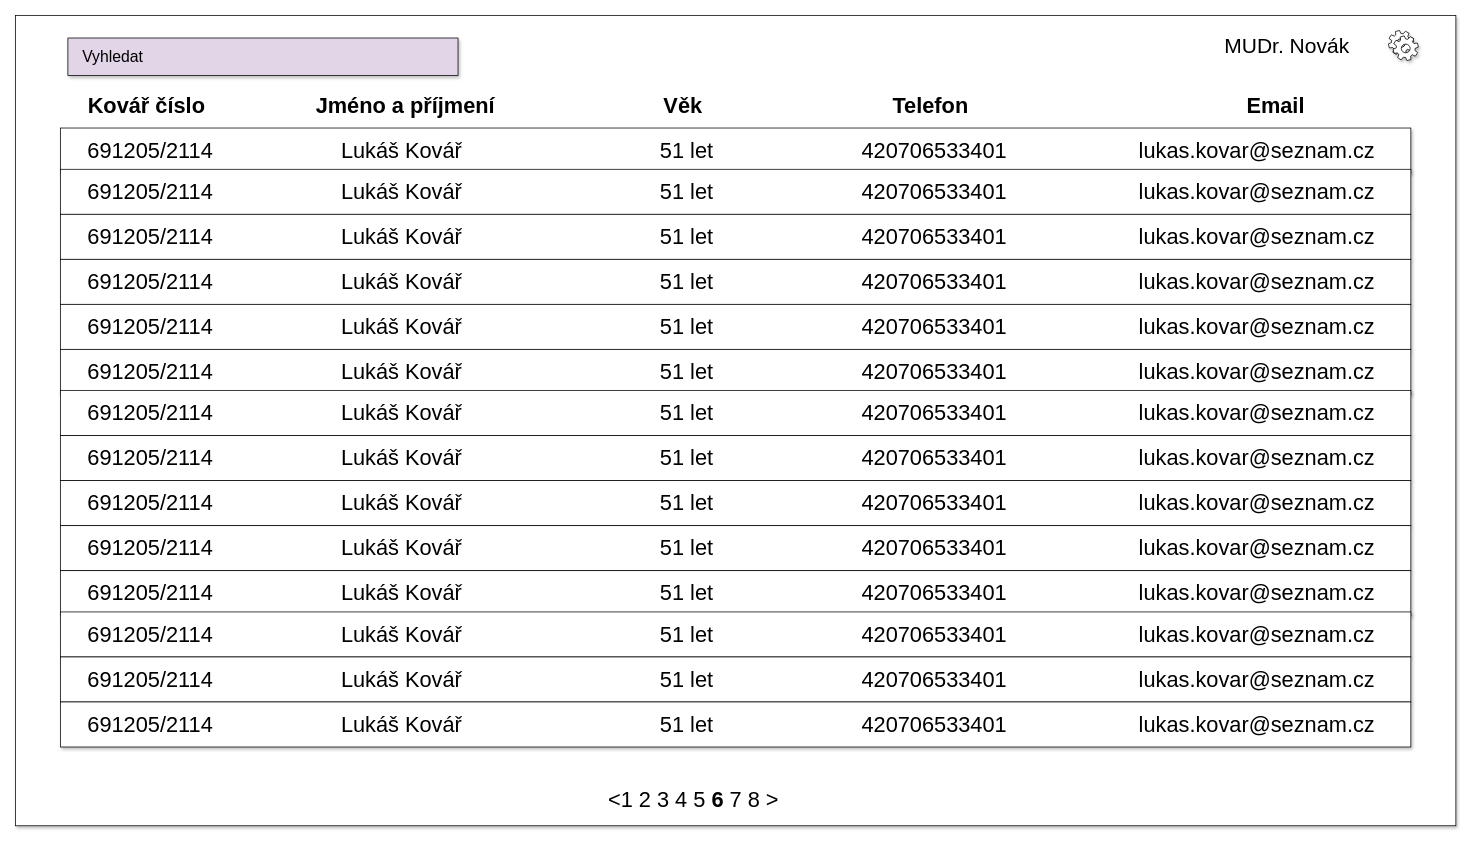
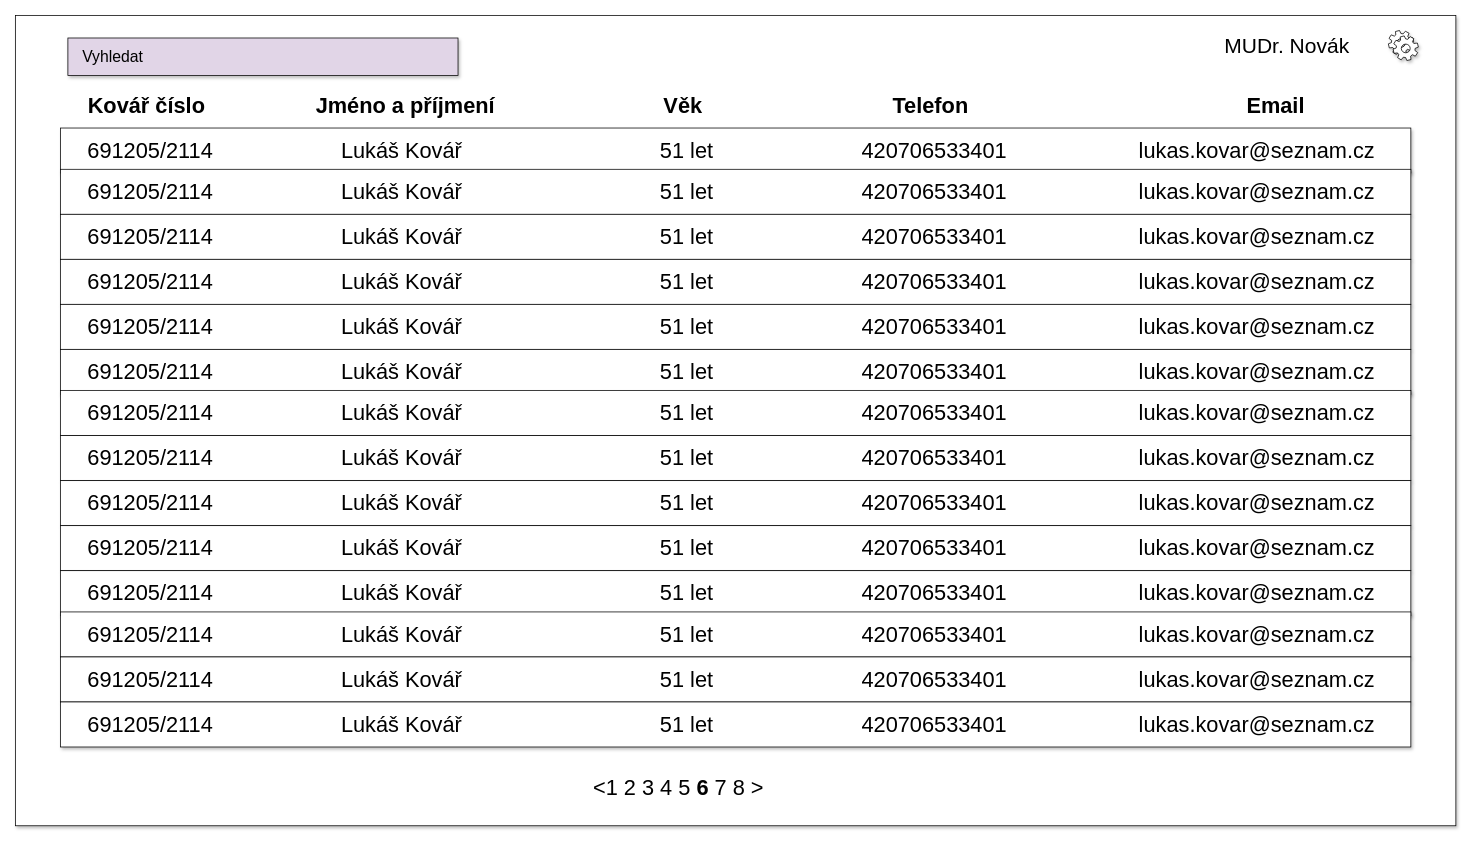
(690, 799) -> (675, 788)
